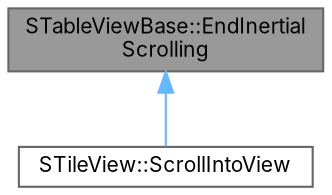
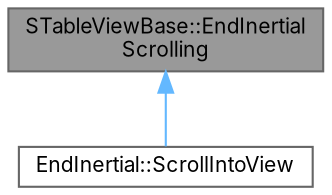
(166, 167) -> (166, 167)
